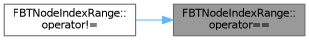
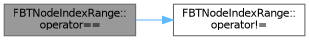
(149, 20) -> (149, 20)
